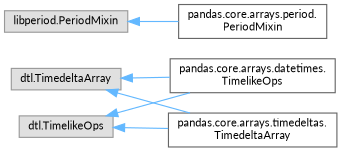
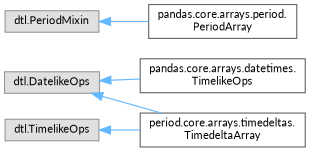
(66, 21) -> (52, 21)
(253, 21) -> (223, 21)
(66, 79) -> (52, 83)
(166, 99) -> none
(253, 130) -> (223, 130)
